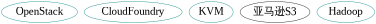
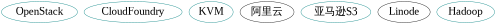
none -> (267, 12)
(275, 12) -> (336, 12)
none -> (404, 12)
